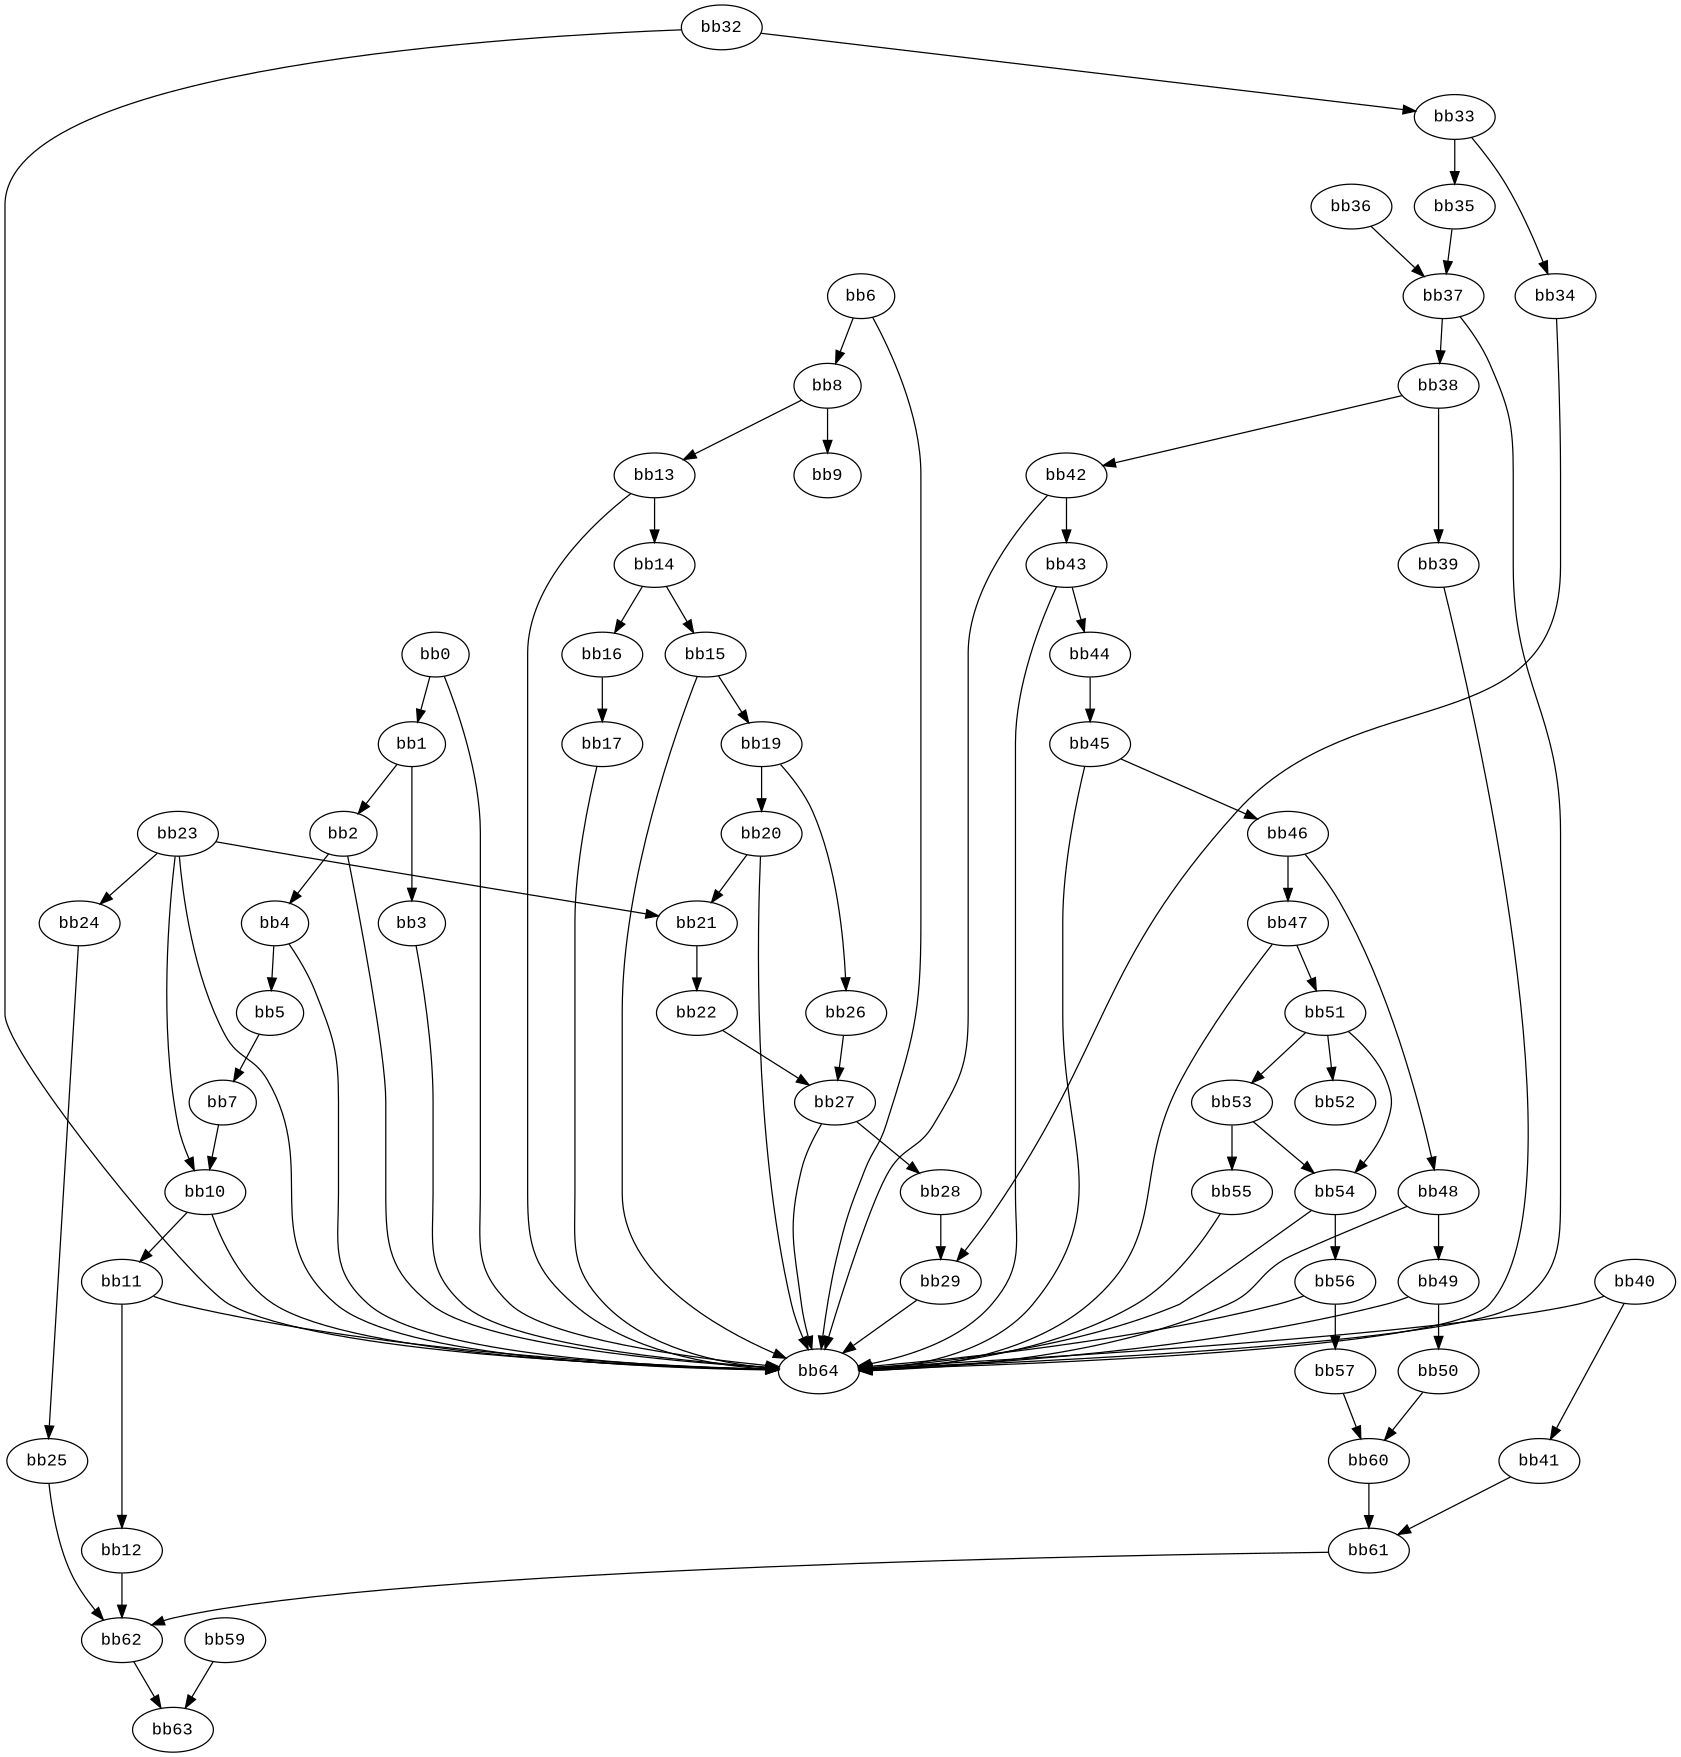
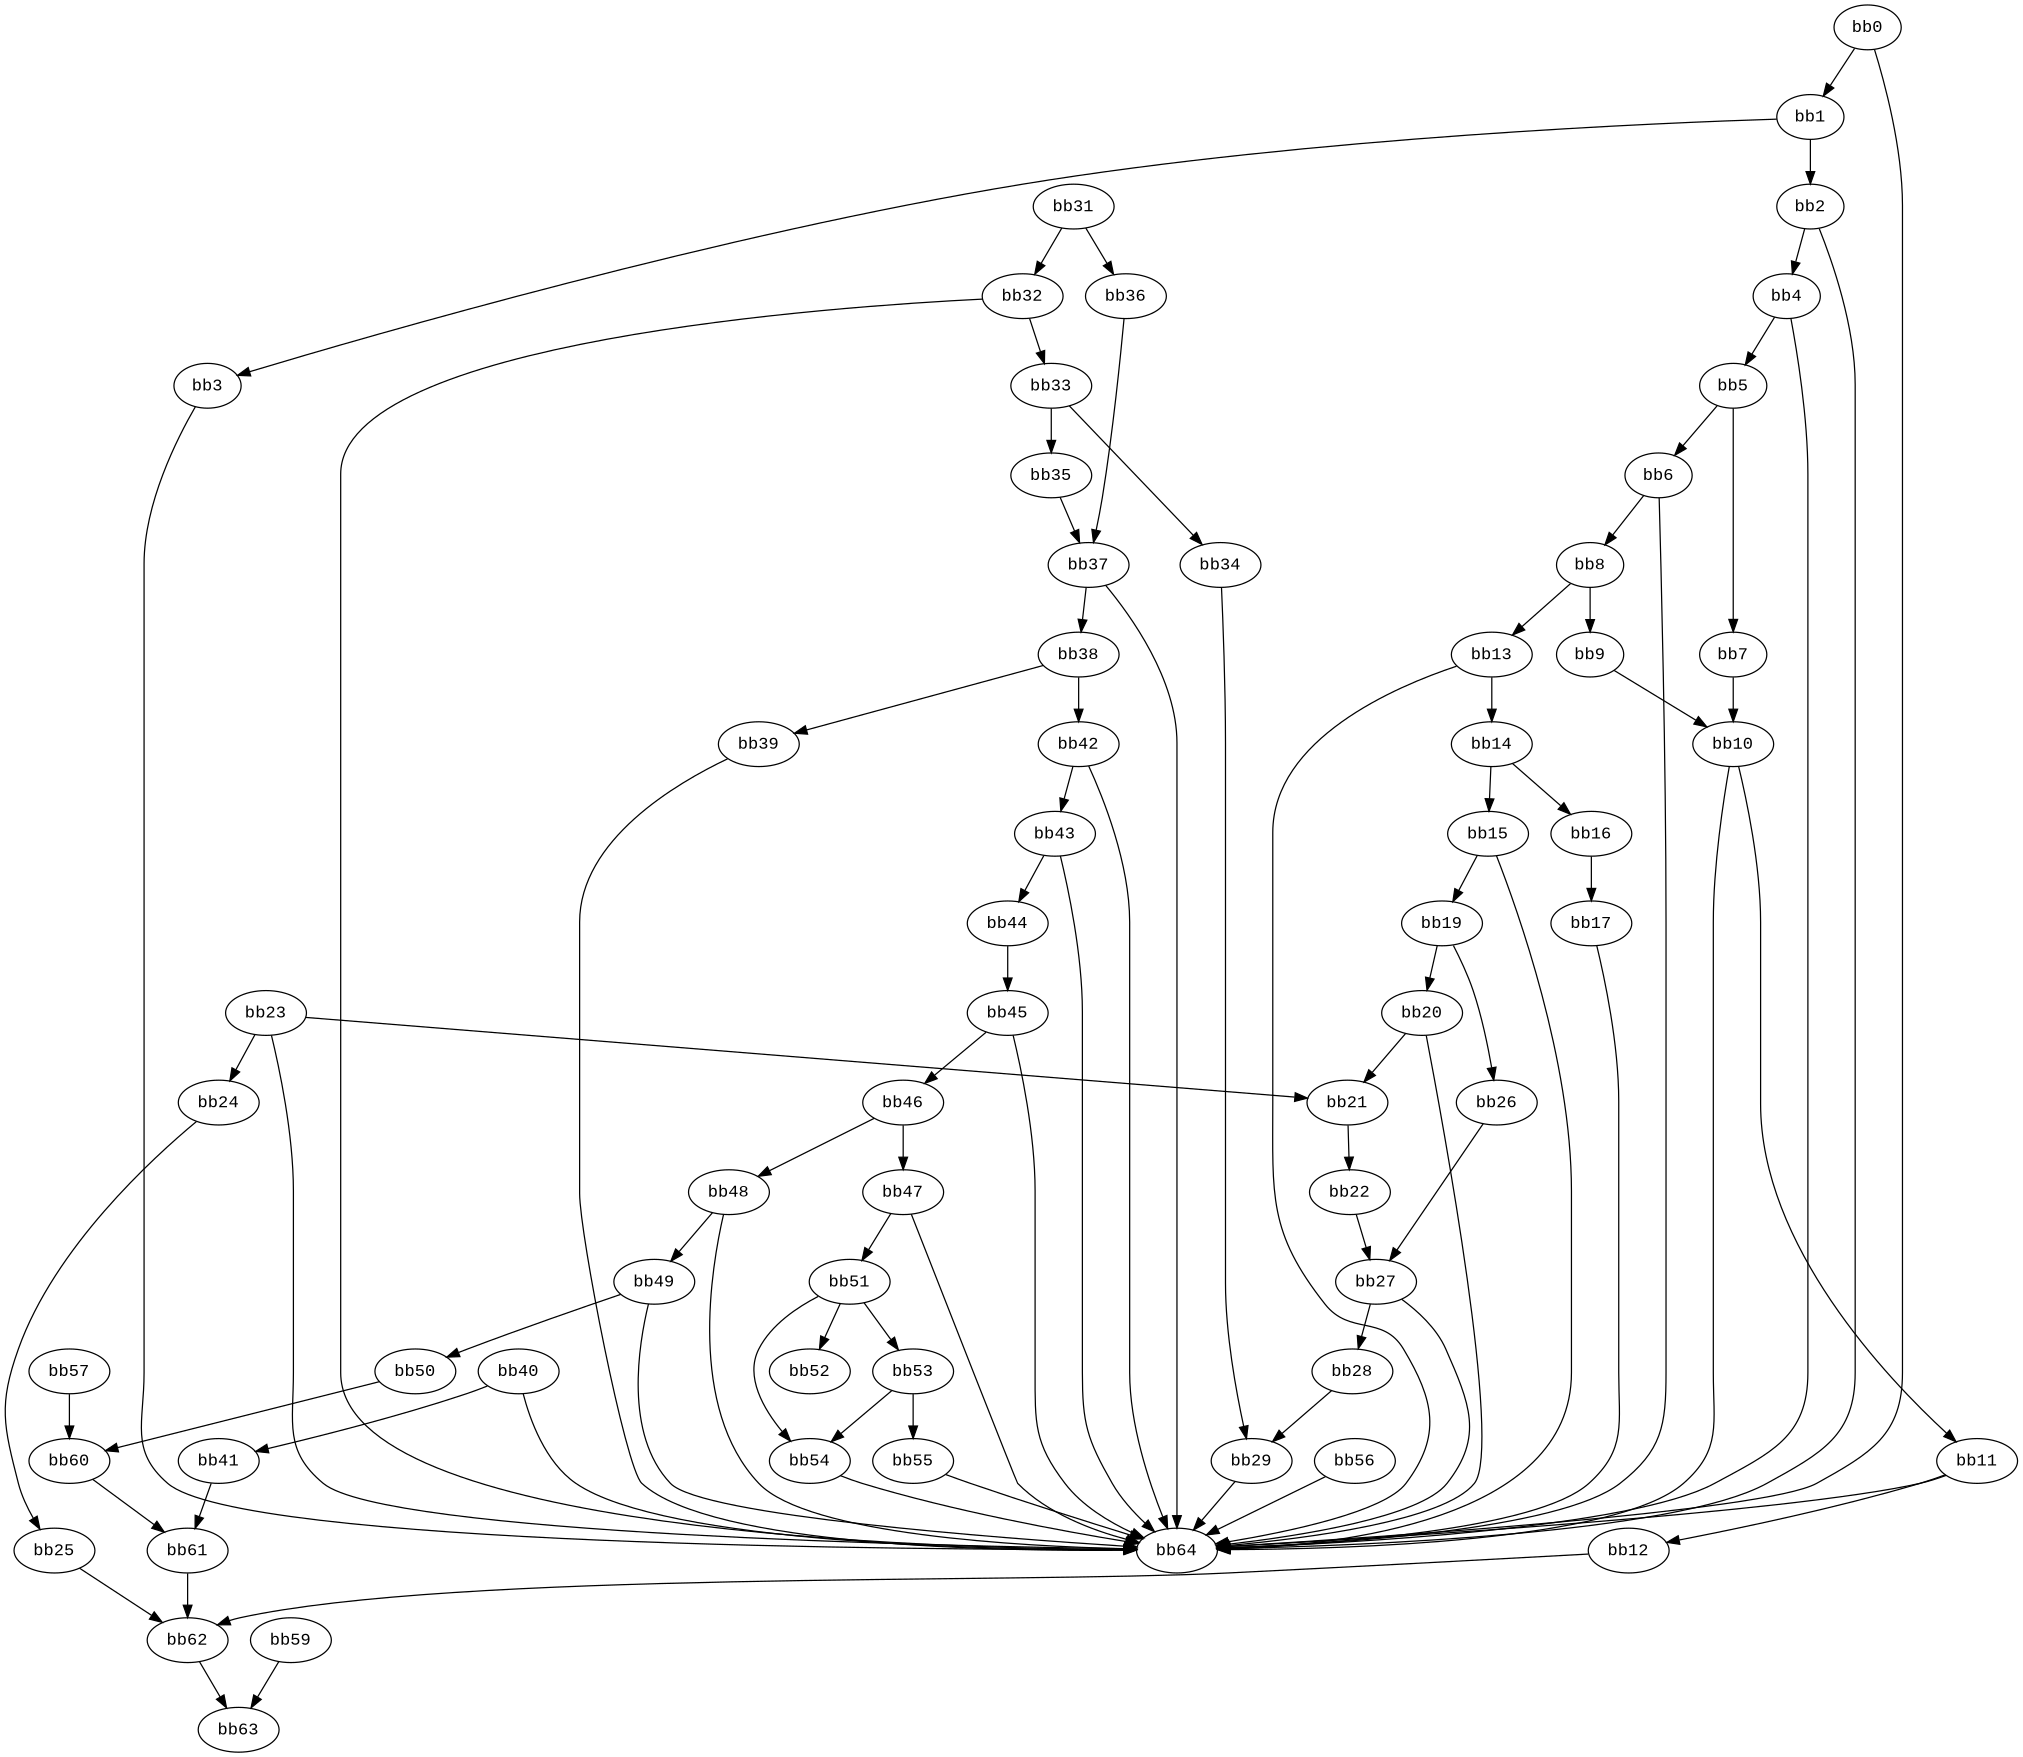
none -> (1074, 207)
none -> (1700, 426)
(167, 1009) -> (1655, 695)
(1335, 1228) -> none
(1335, 1324) -> none
